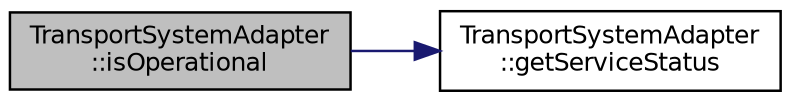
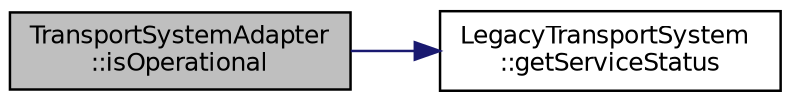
(610, 51) -> (610, 51)
